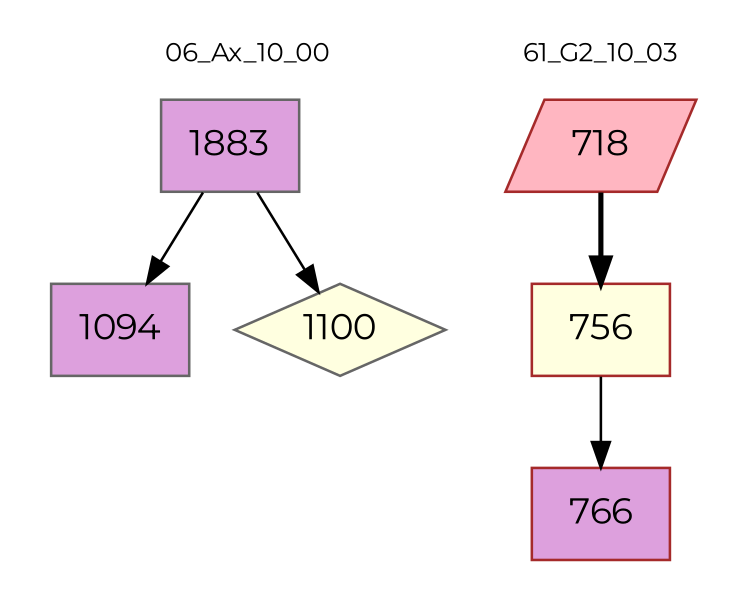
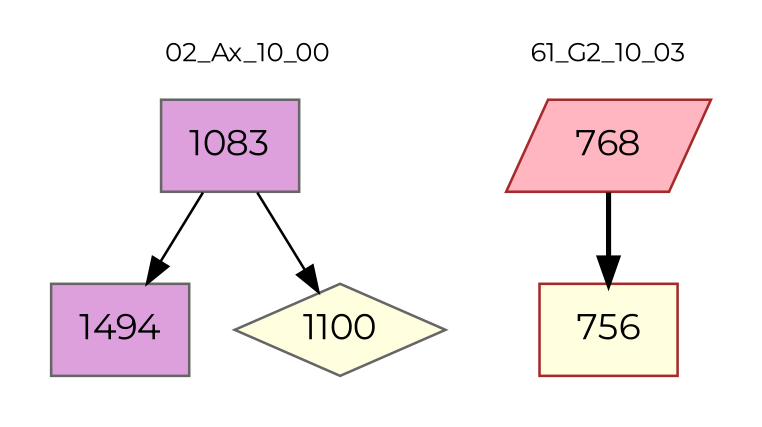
(248, 55) -> (248, 55)
(230, 146) -> (230, 146)
(601, 146) -> (609, 146)
(120, 330) -> (120, 330)
(601, 514) -> none
